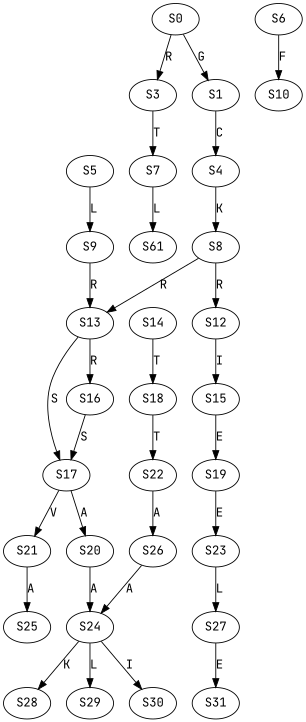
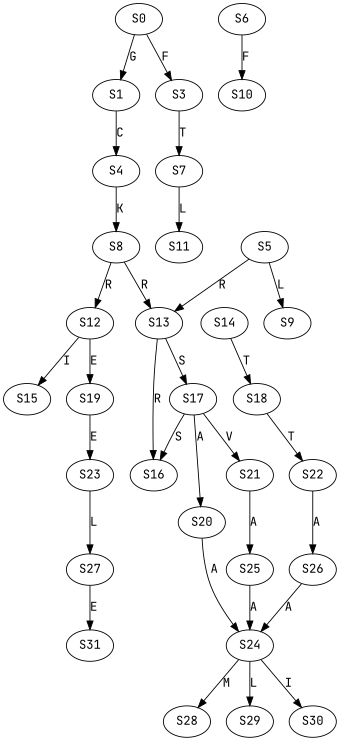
(169, 57) -> (166, 57)
(153, 247) -> (179, 247)
(90, 281) -> (216, 283)
(80, 433) -> (174, 433)
(216, 433) -> (90, 357)
none -> (250, 603)
(67, 665) -> (227, 684)
